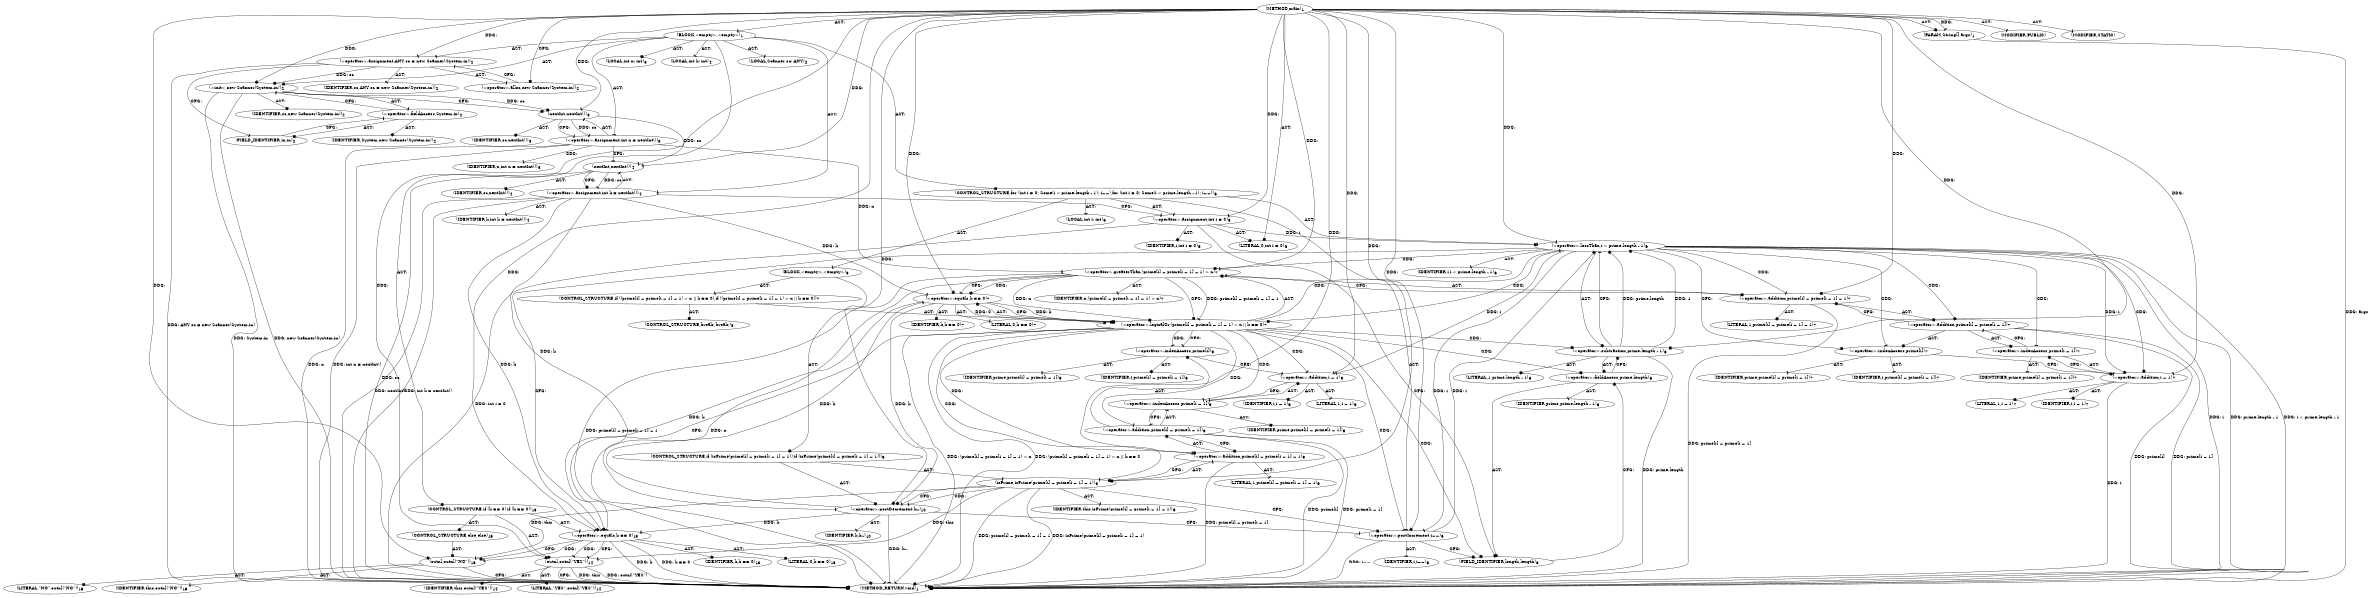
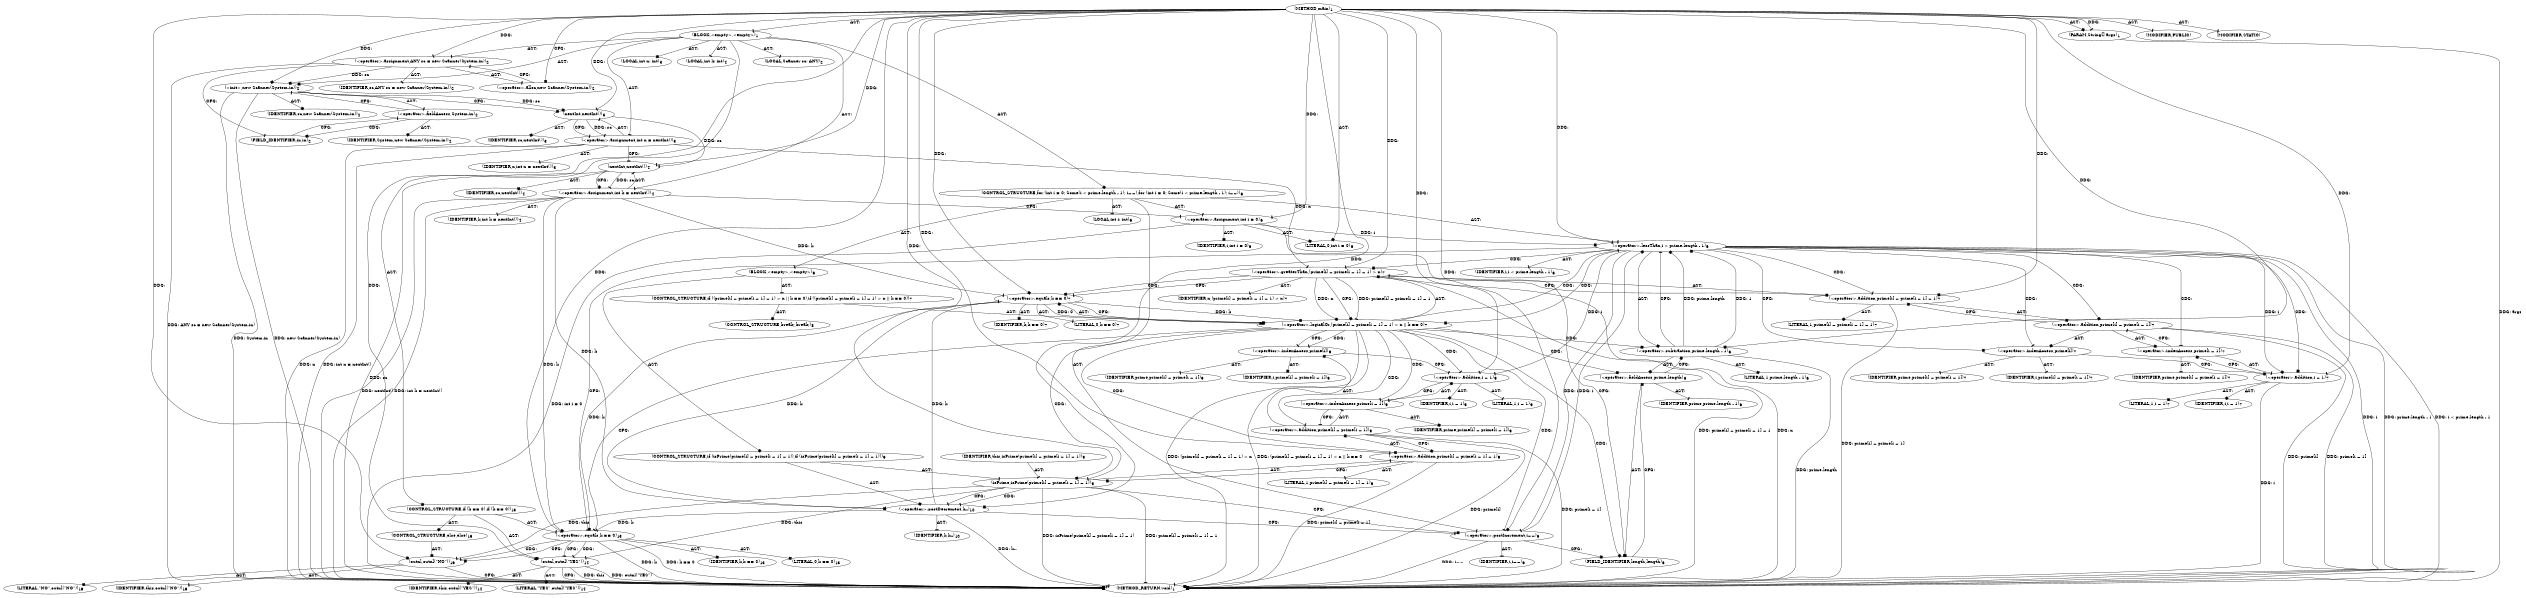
(370, 128) -> (375, 128)
(573, 154) -> (586, 154)
(1079, 496) -> (1033, 469)
